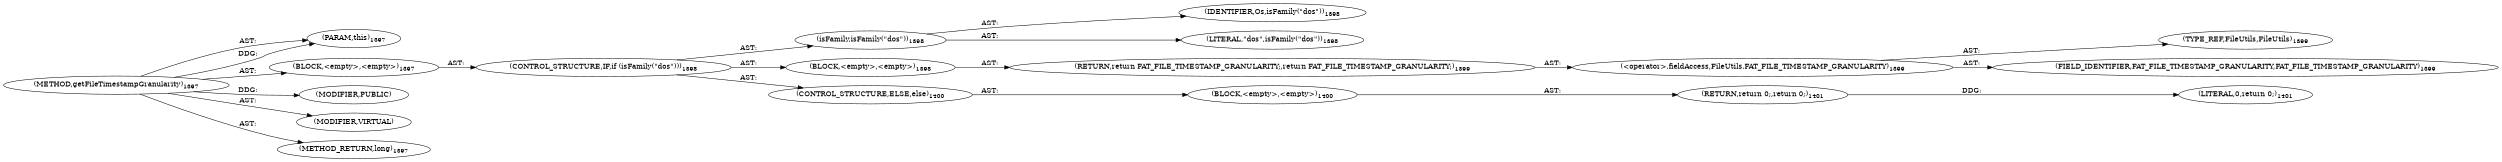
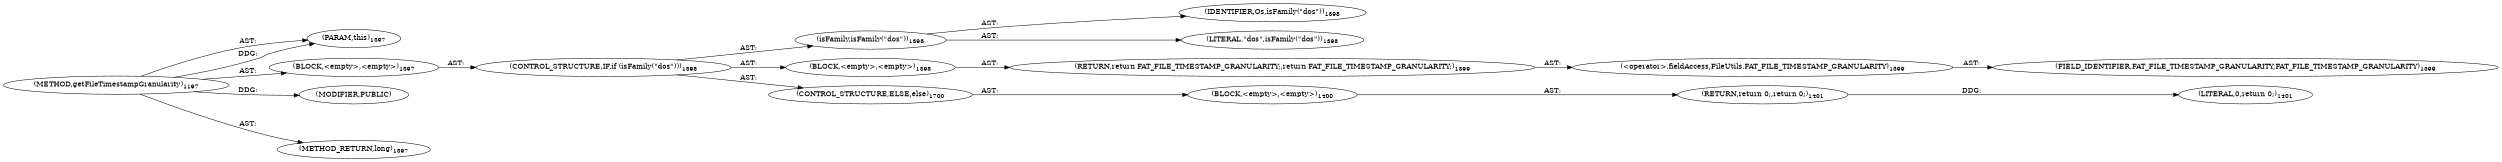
(2246, 40) -> none
(191, 84) -> (191, 84)
(937, 94) -> (937, 94)
(354, 122) -> none
